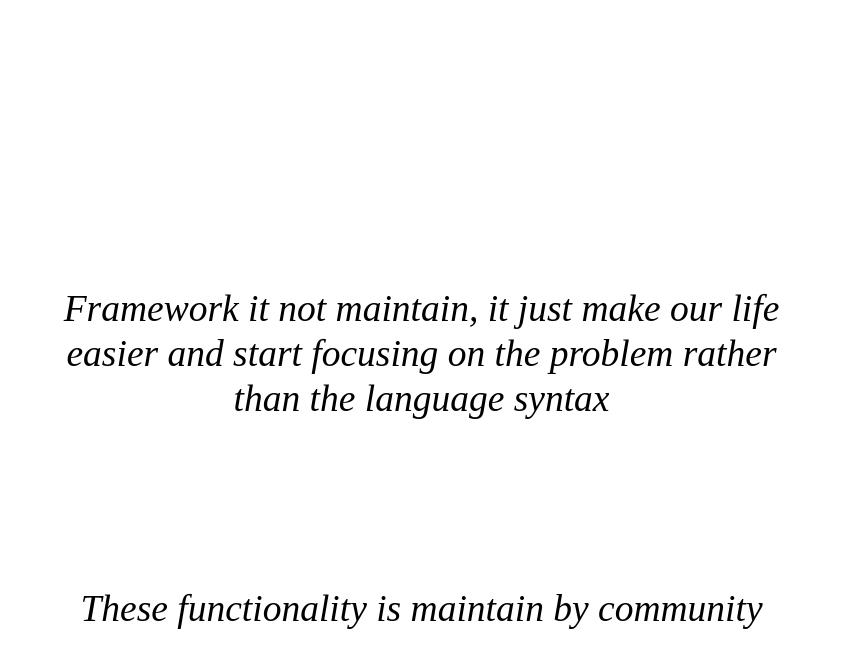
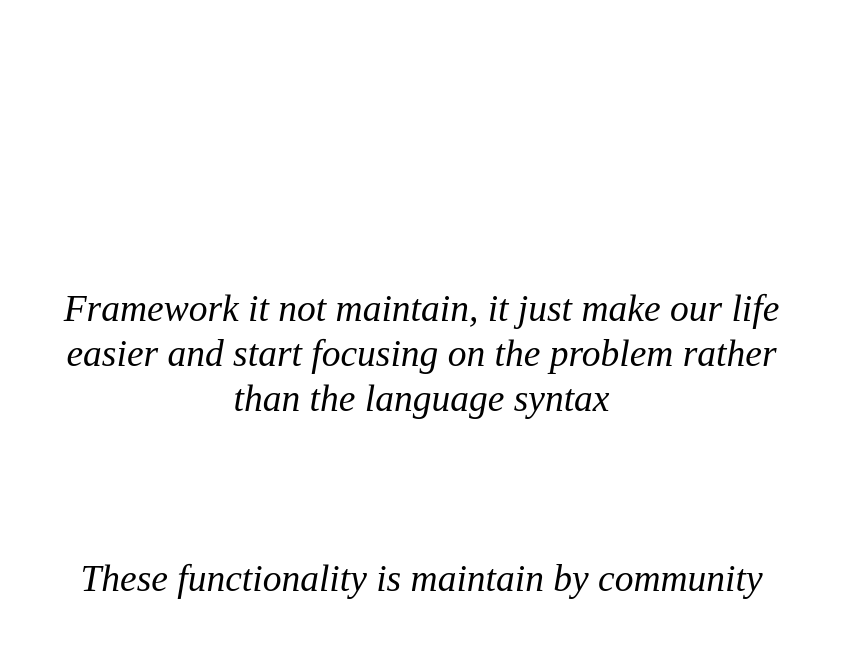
(422, 608) -> (422, 578)
